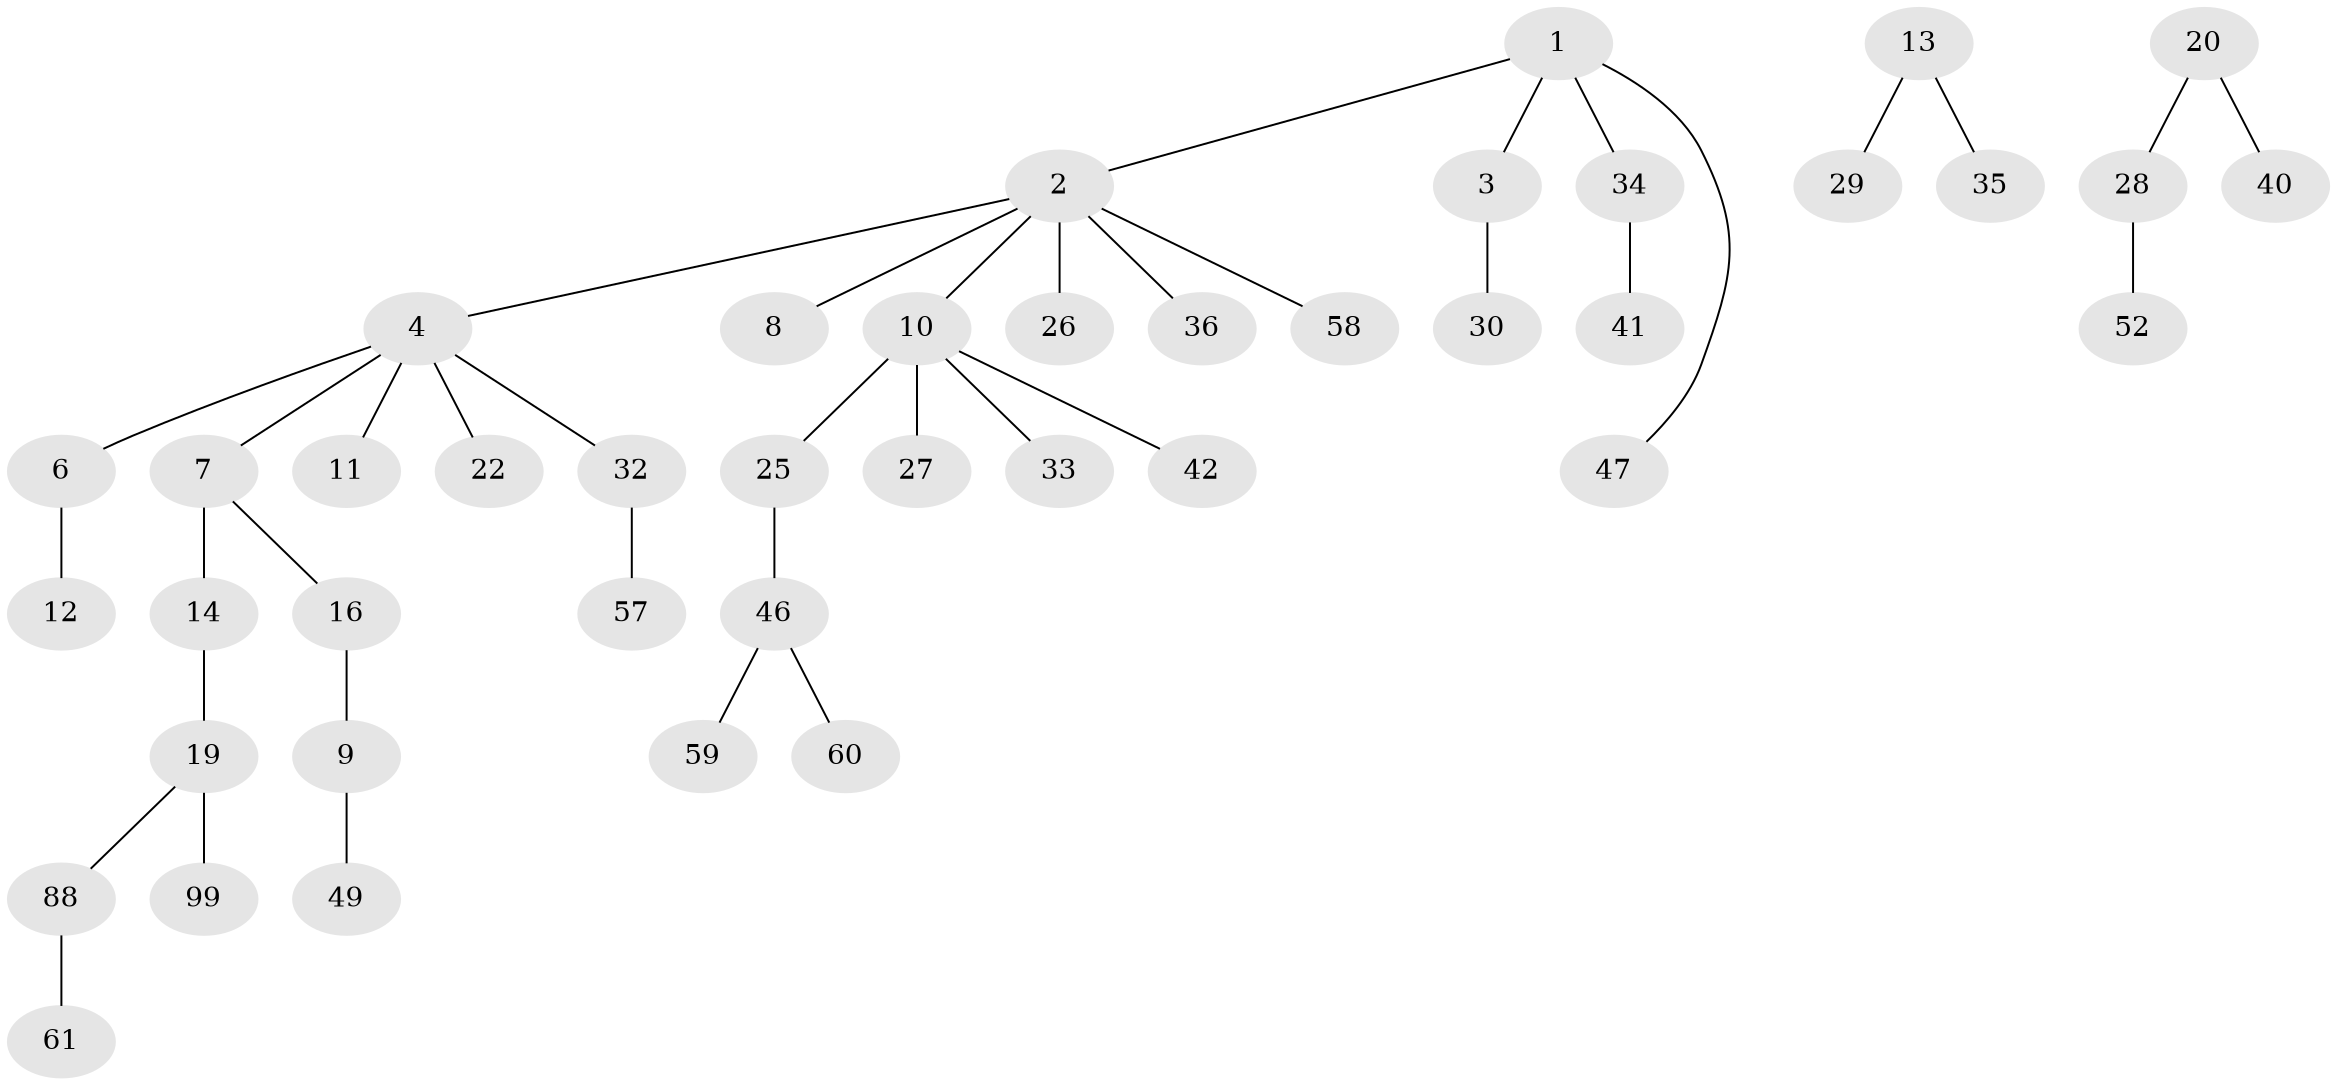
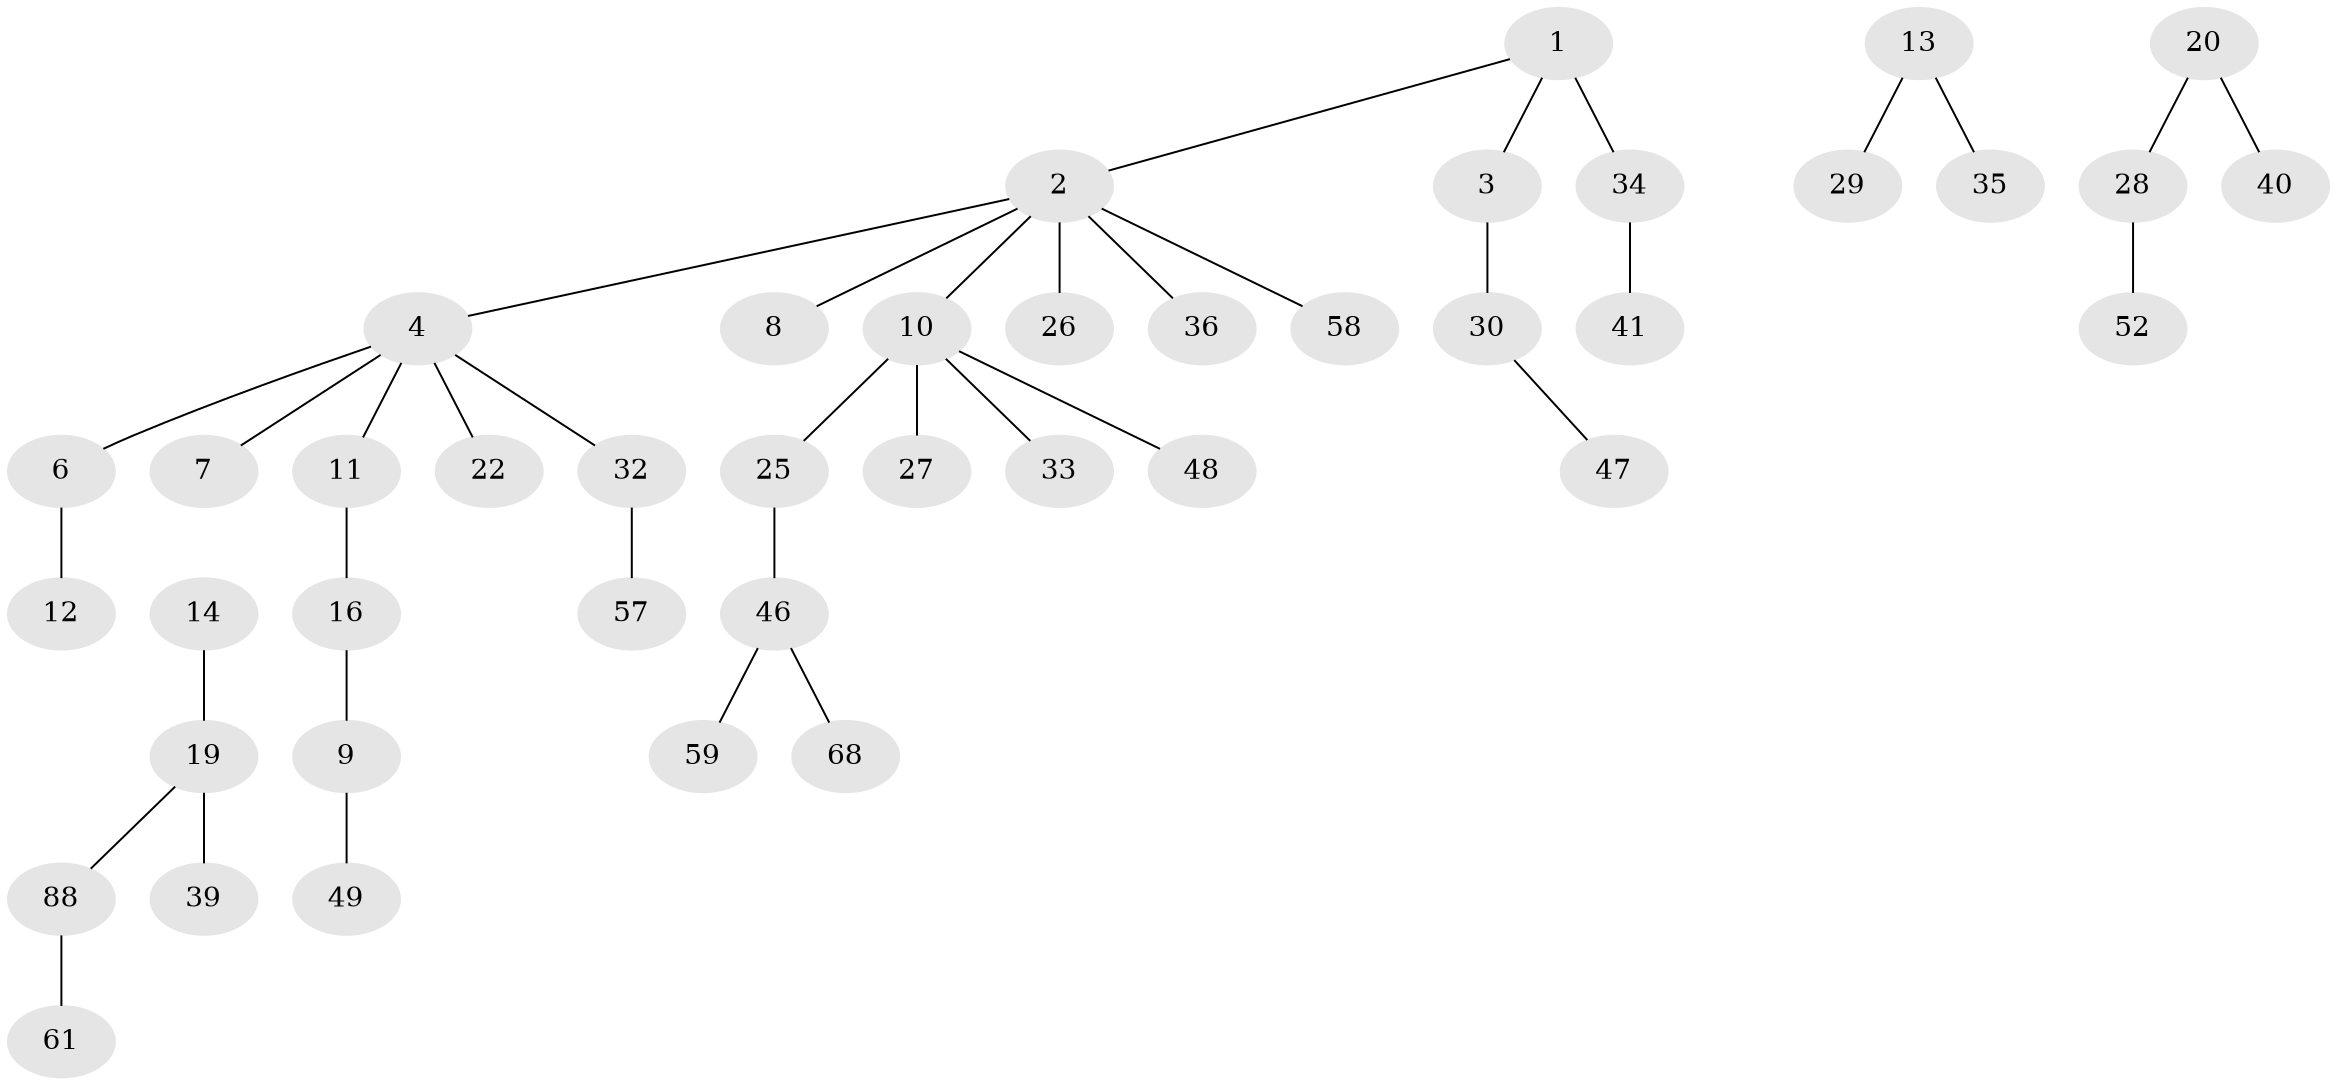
(1729, 238) -> (1551, 400)
(1202, 471) -> (1202, 471)
(275, 542) -> (347, 543)
(204, 543) -> none
(846, 757) -> (846, 757)
(204, 899) -> (204, 899)
